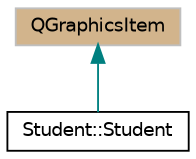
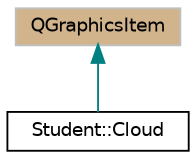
(98, 131) -> (98, 131)
